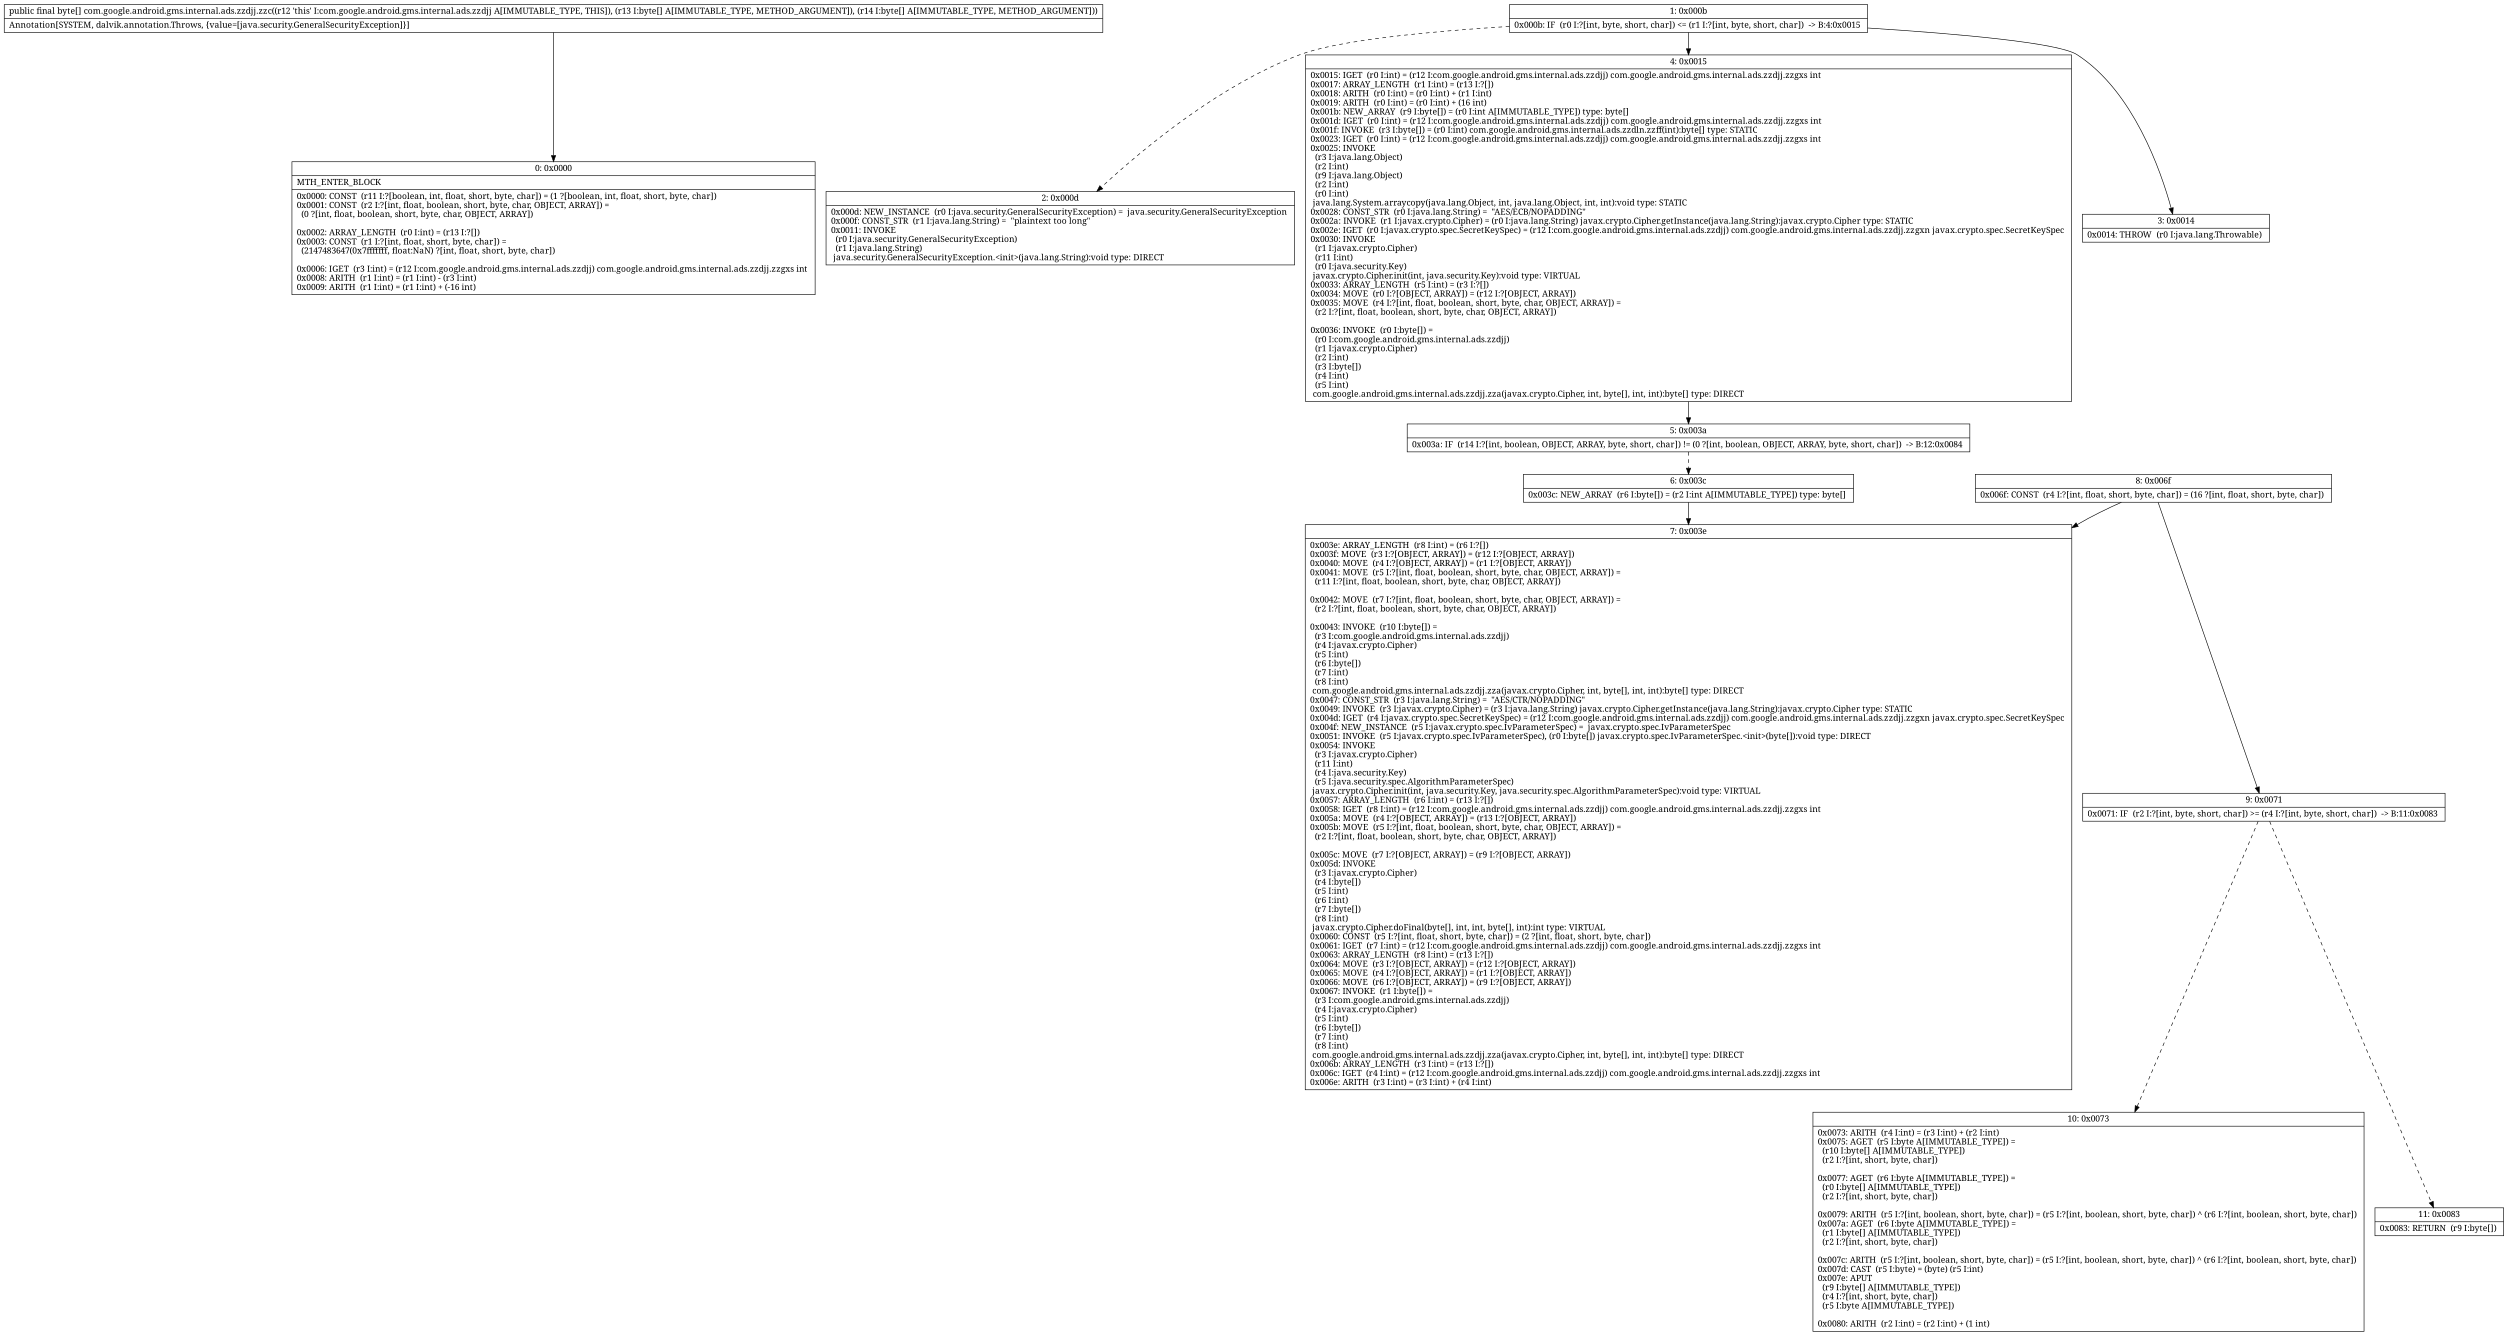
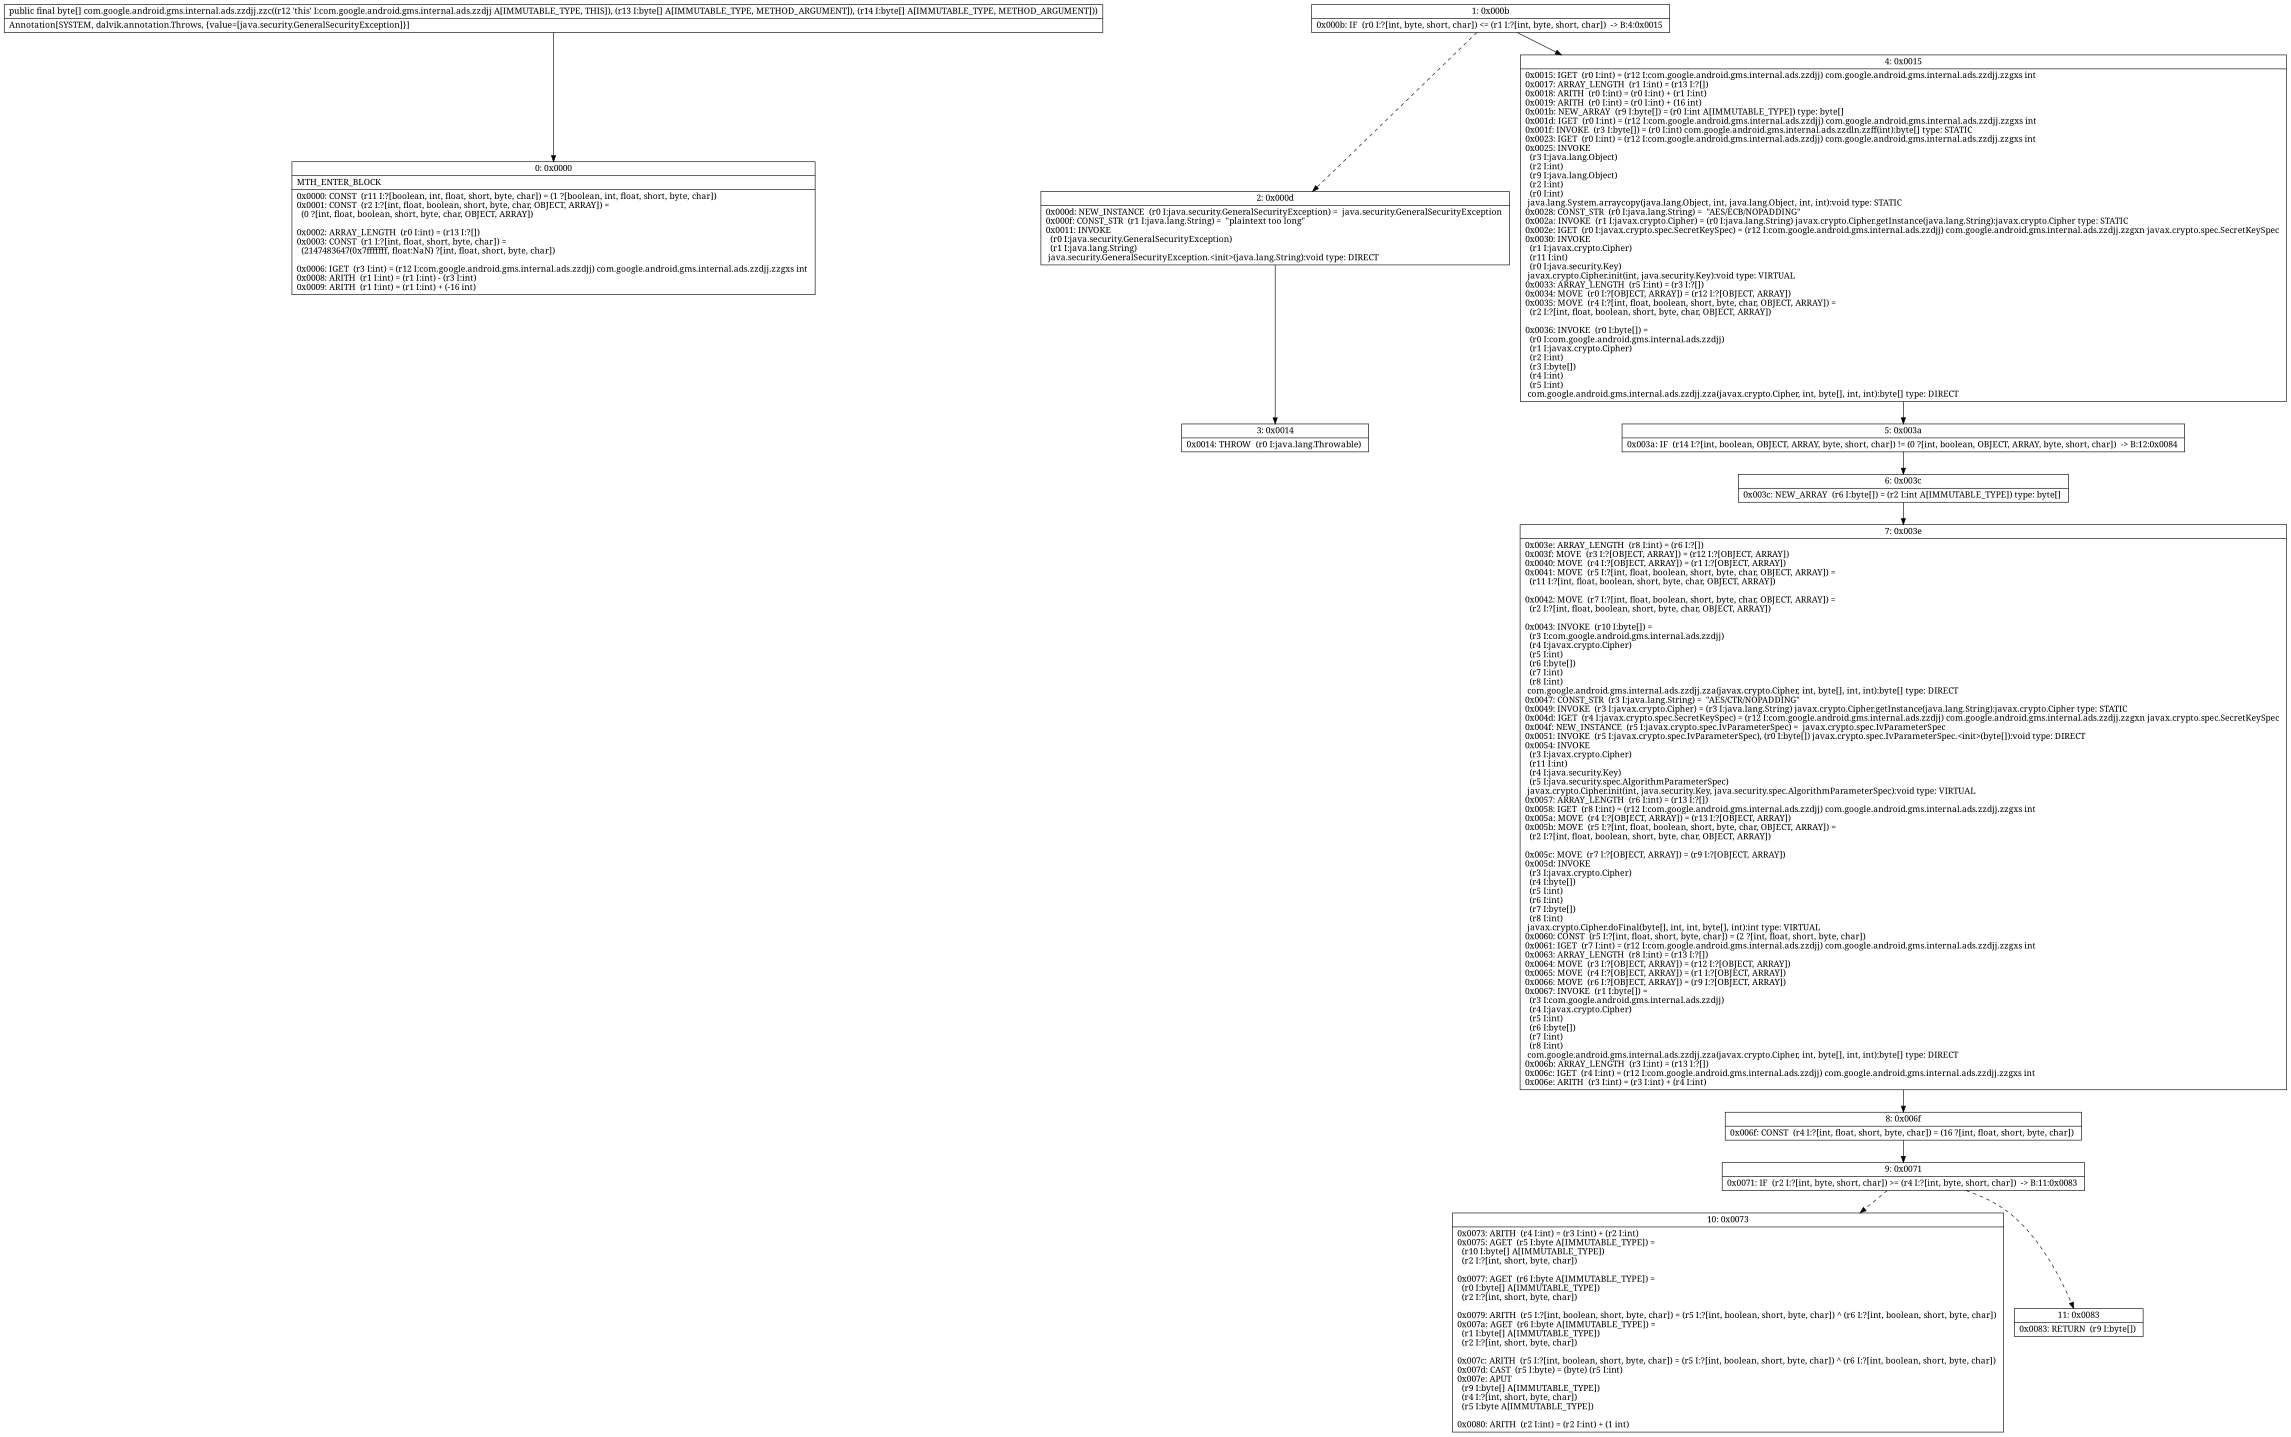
(2064, 50) -> (1275, 341)
(1689, 460) -> (1903, 460)
(2099, 513) -> (1903, 1098)
